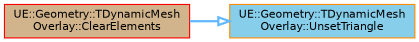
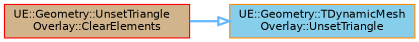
(97, 21) -> (97, 21)
